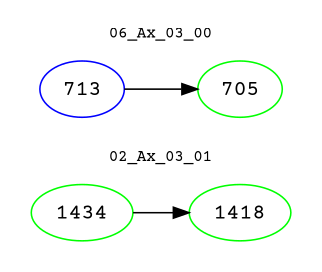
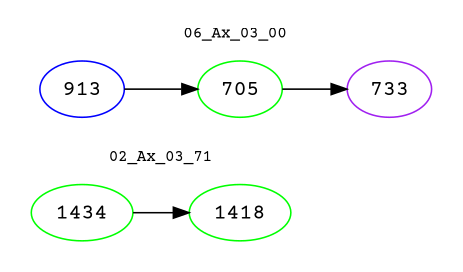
(82, 89) -> (82, 89)
none -> (389, 89)
(161, 157) -> (161, 157)
